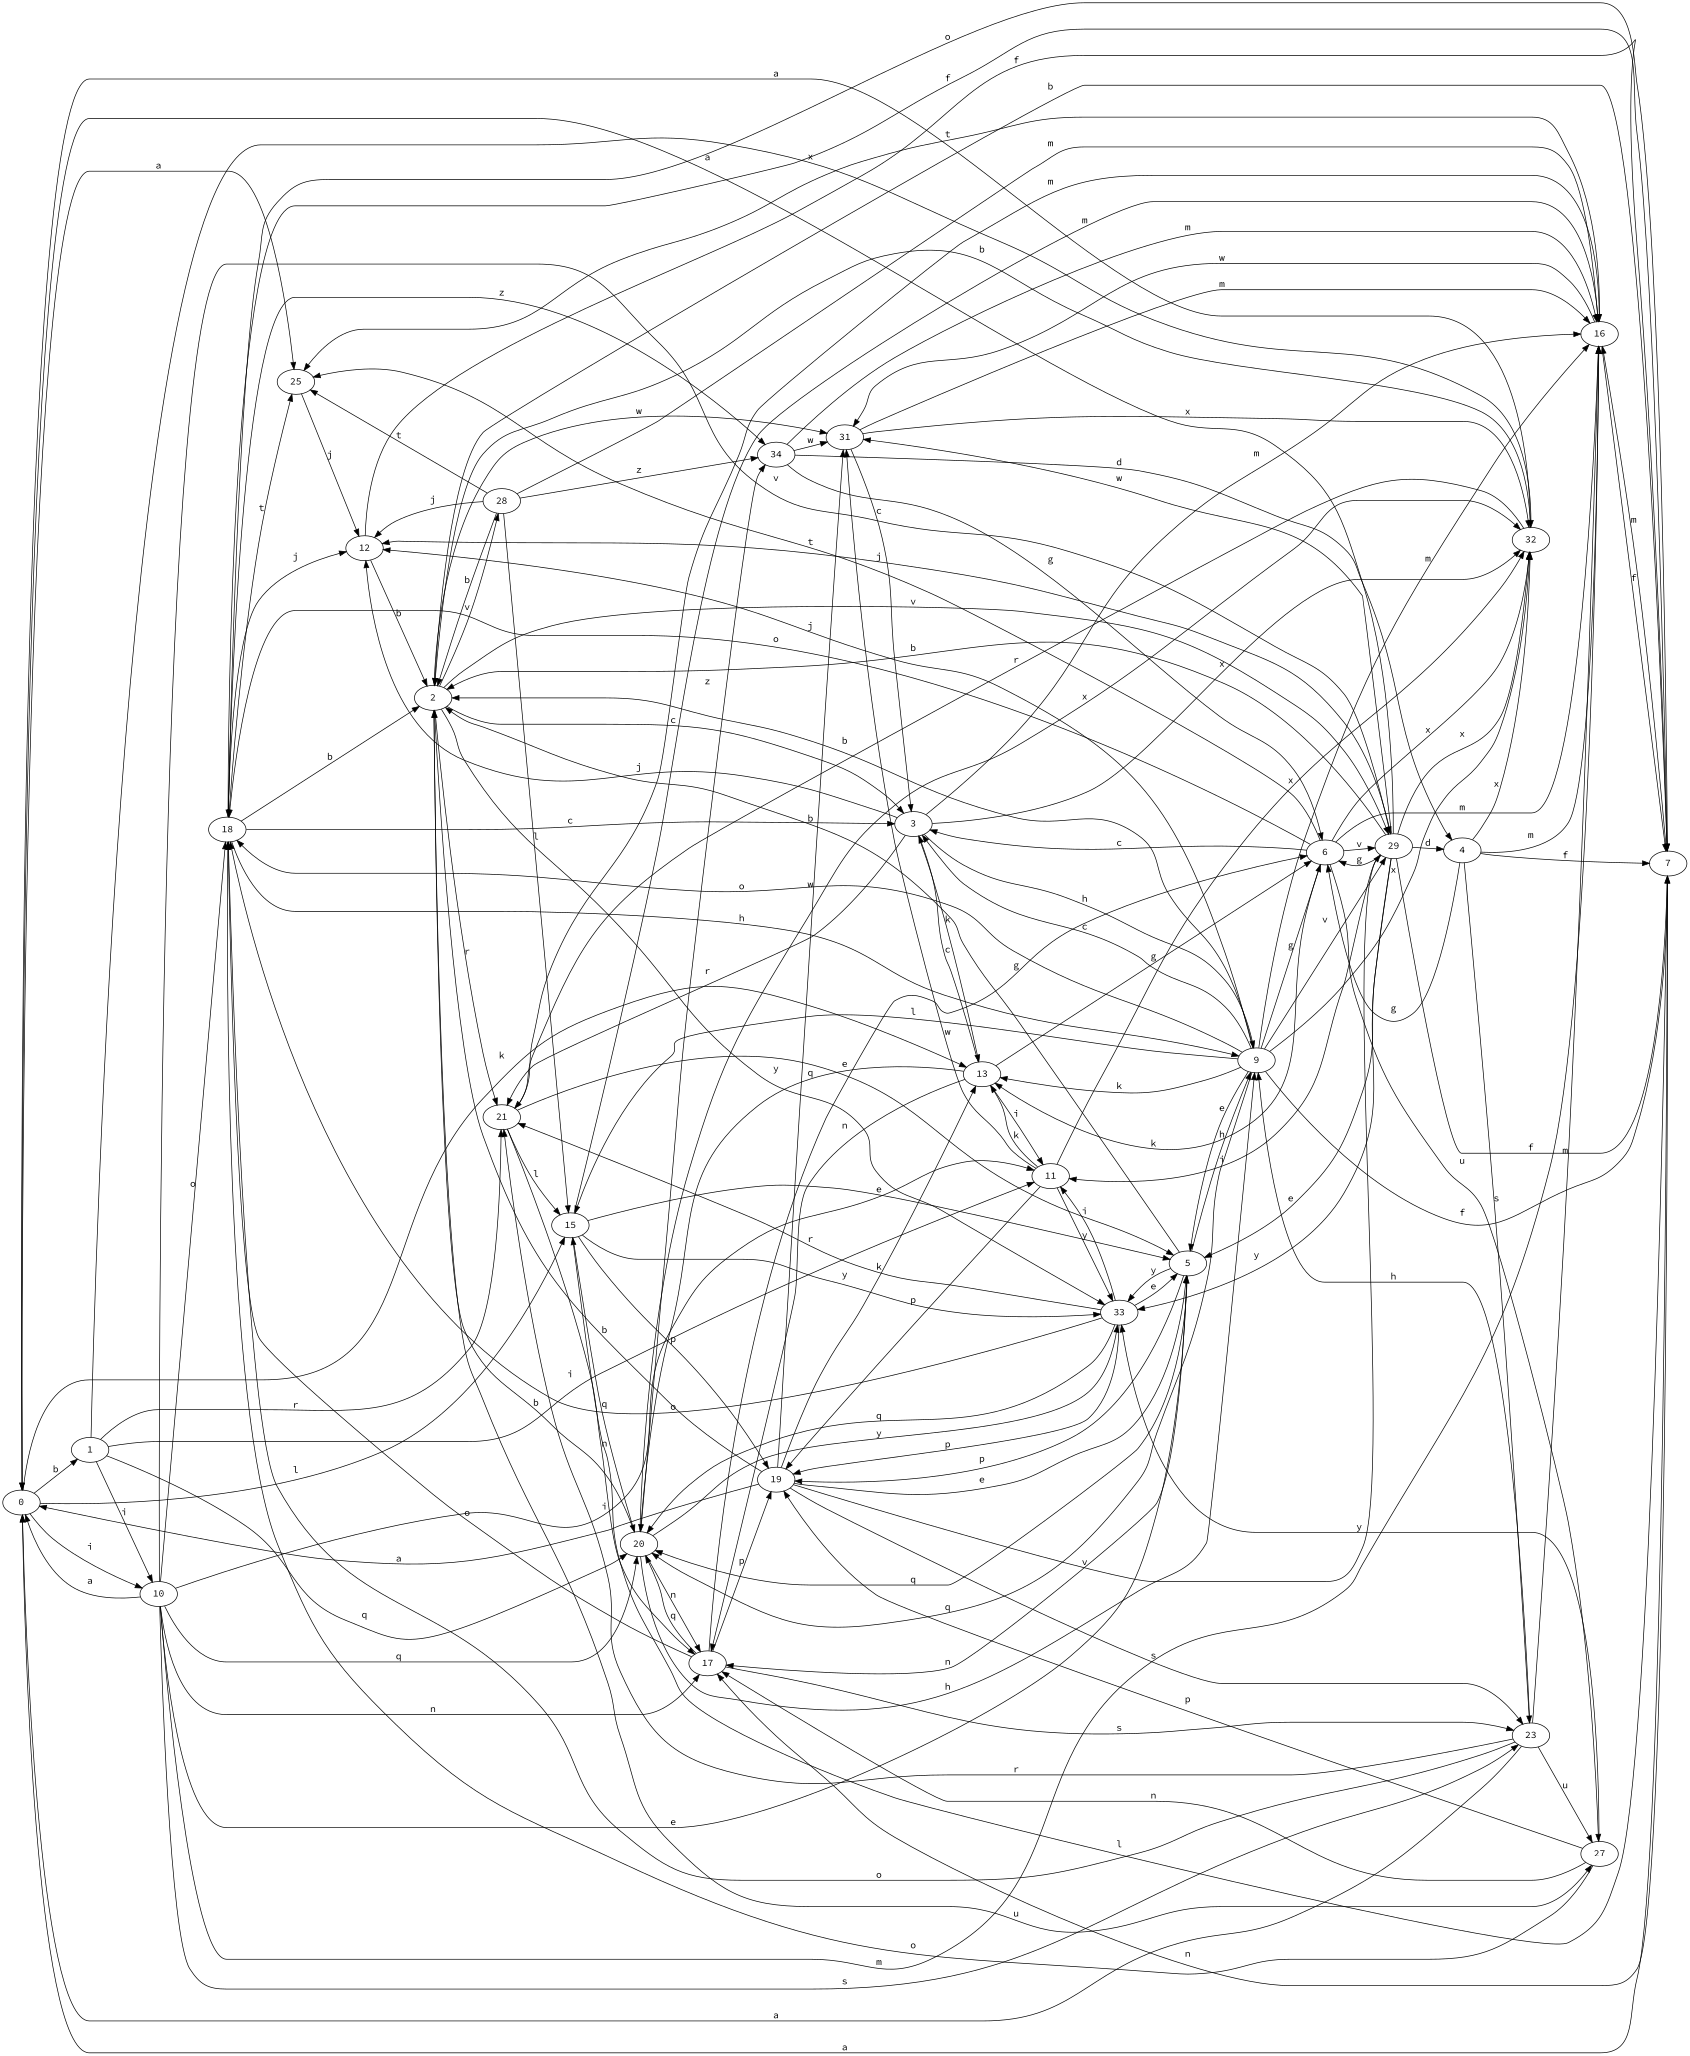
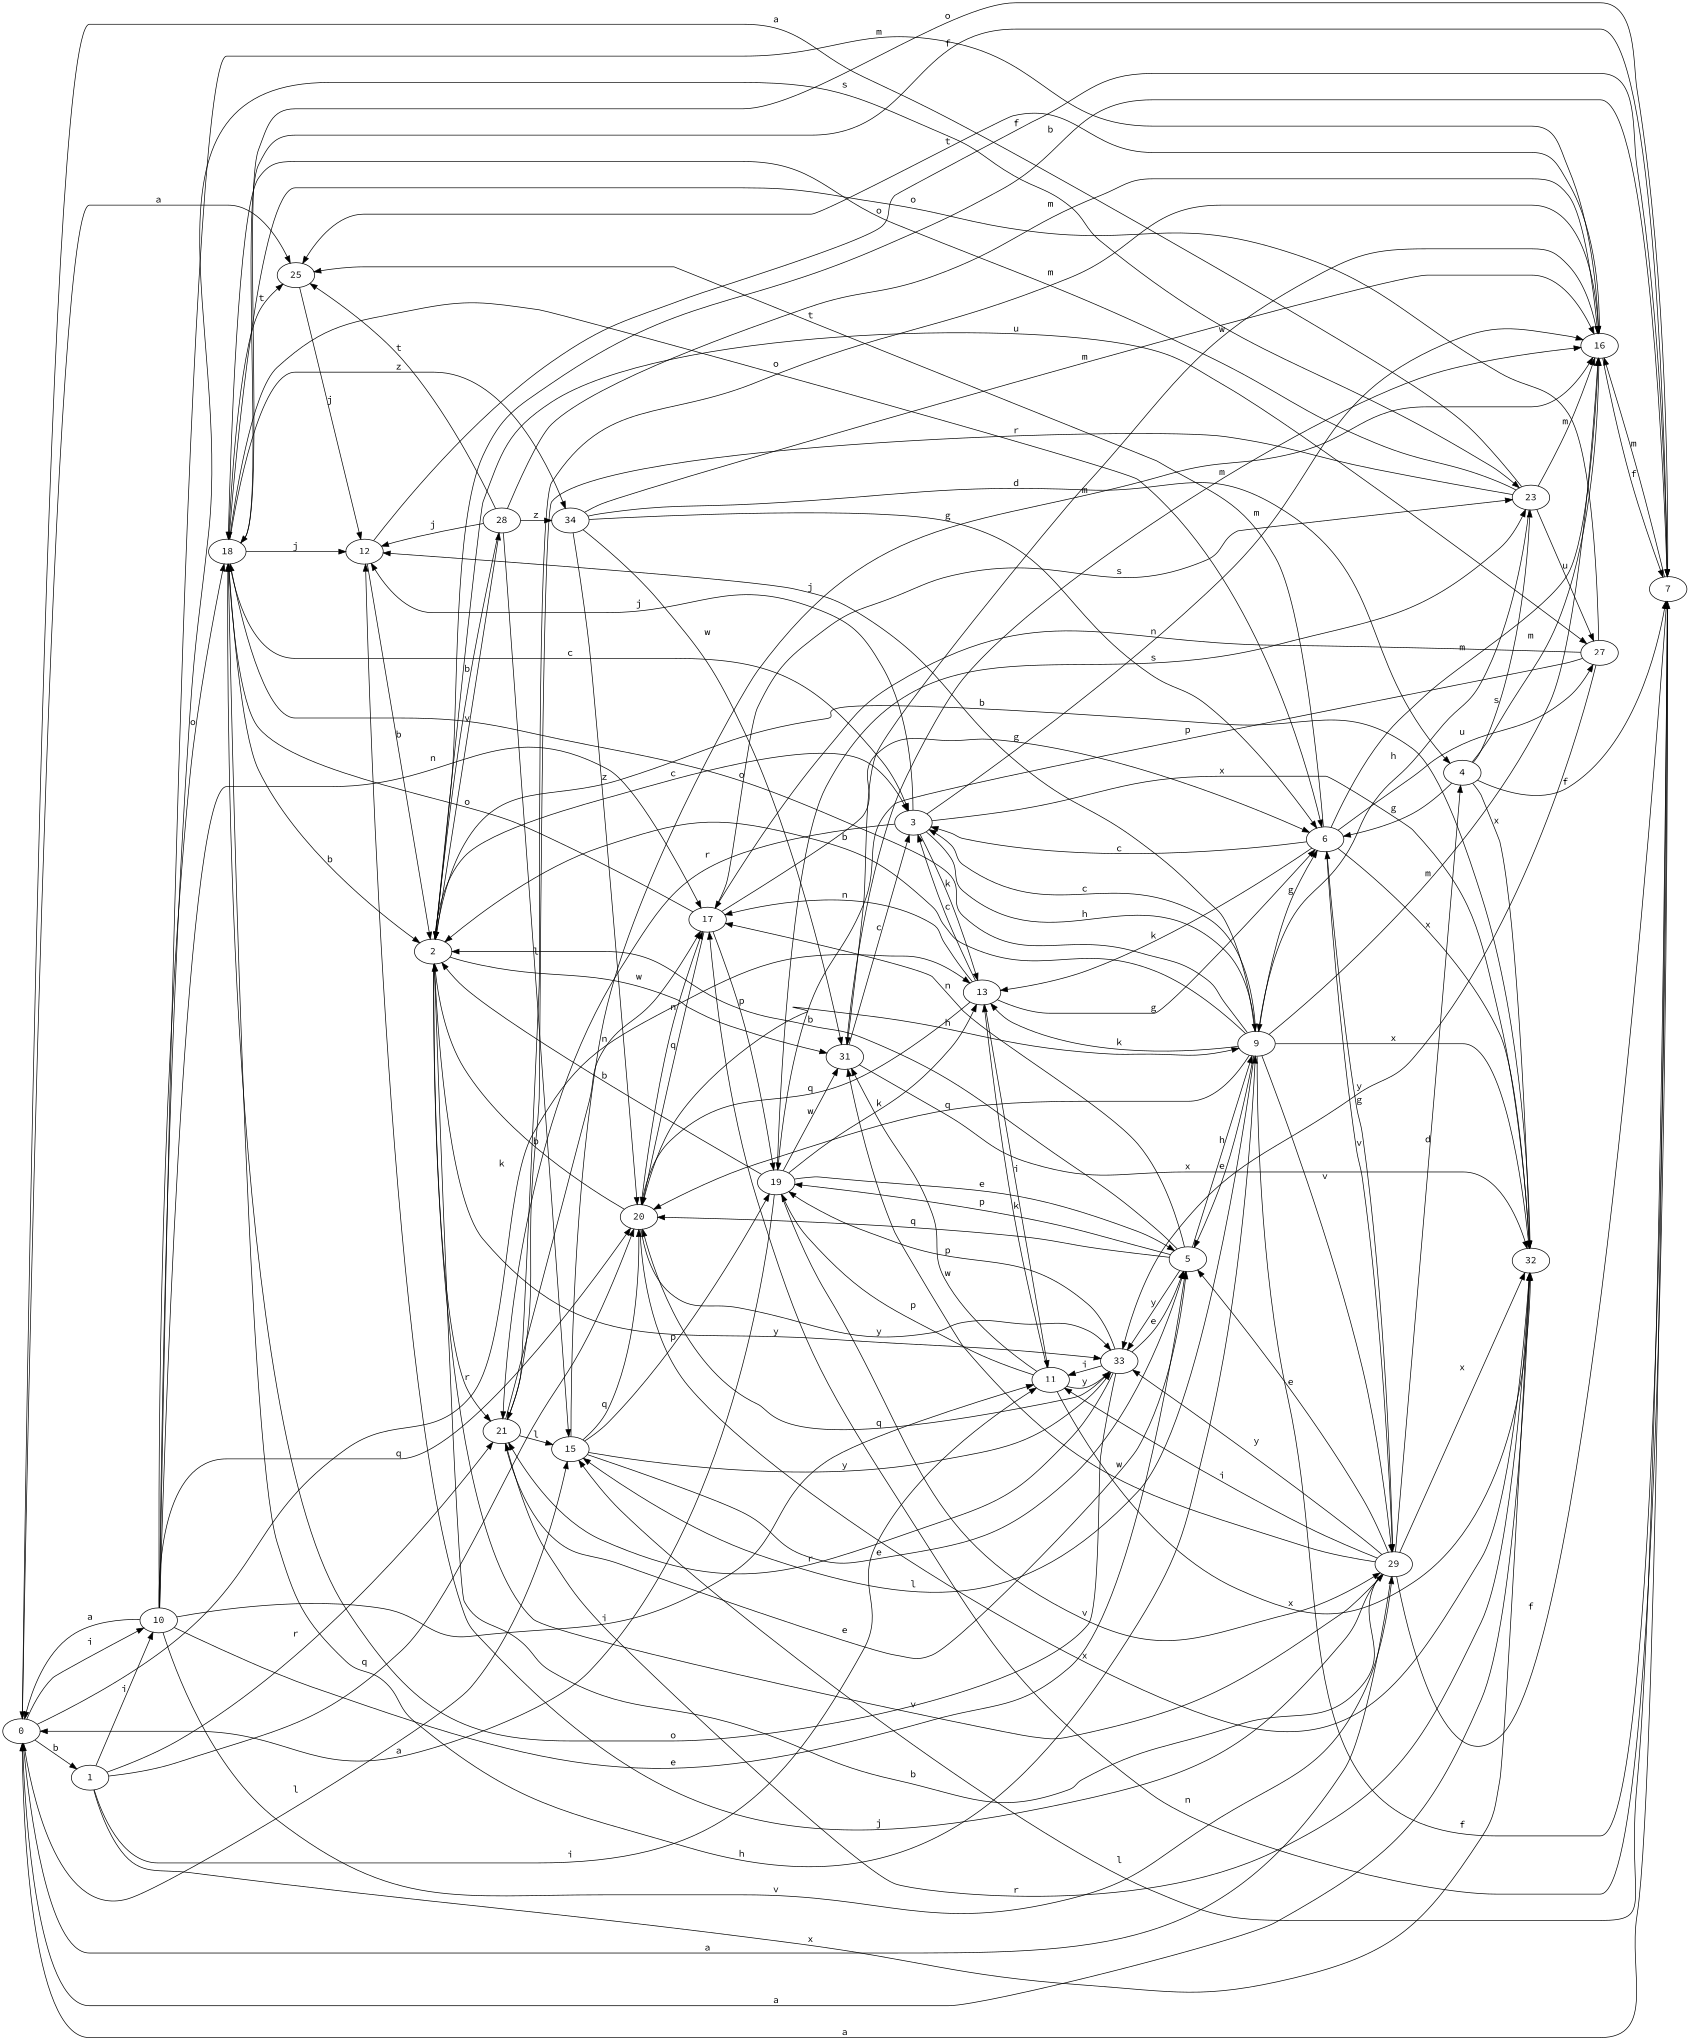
(711, 640) -> (808, 383)
(688, 999) -> (610, 881)
